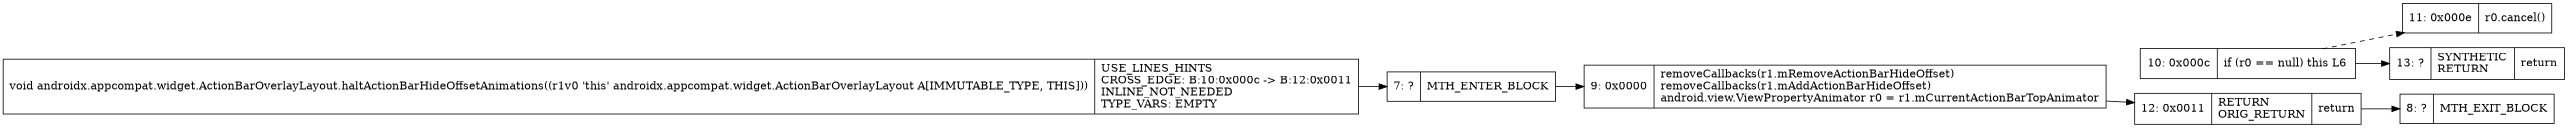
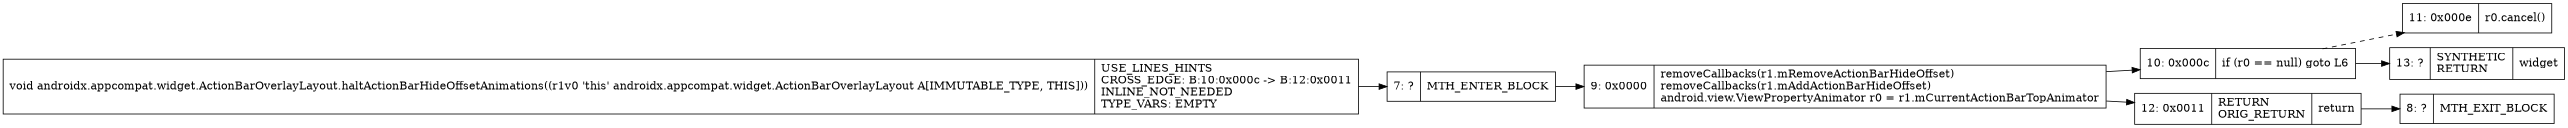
(2285, 63) -> (2286, 63)
(2539, 63) -> (2539, 63)
none -> (2119, 71)
